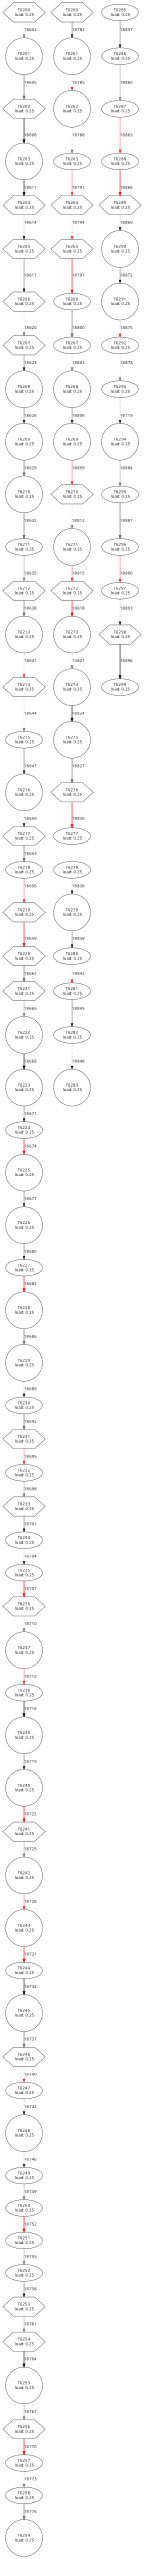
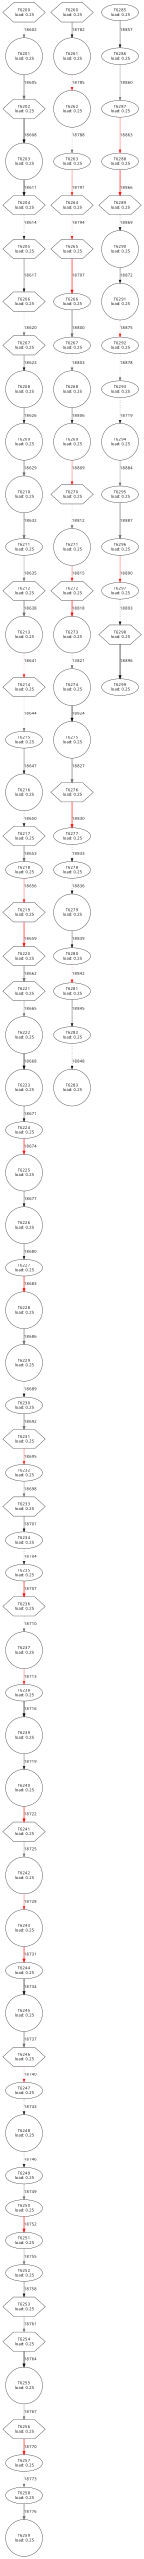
none -> (72, 851)
